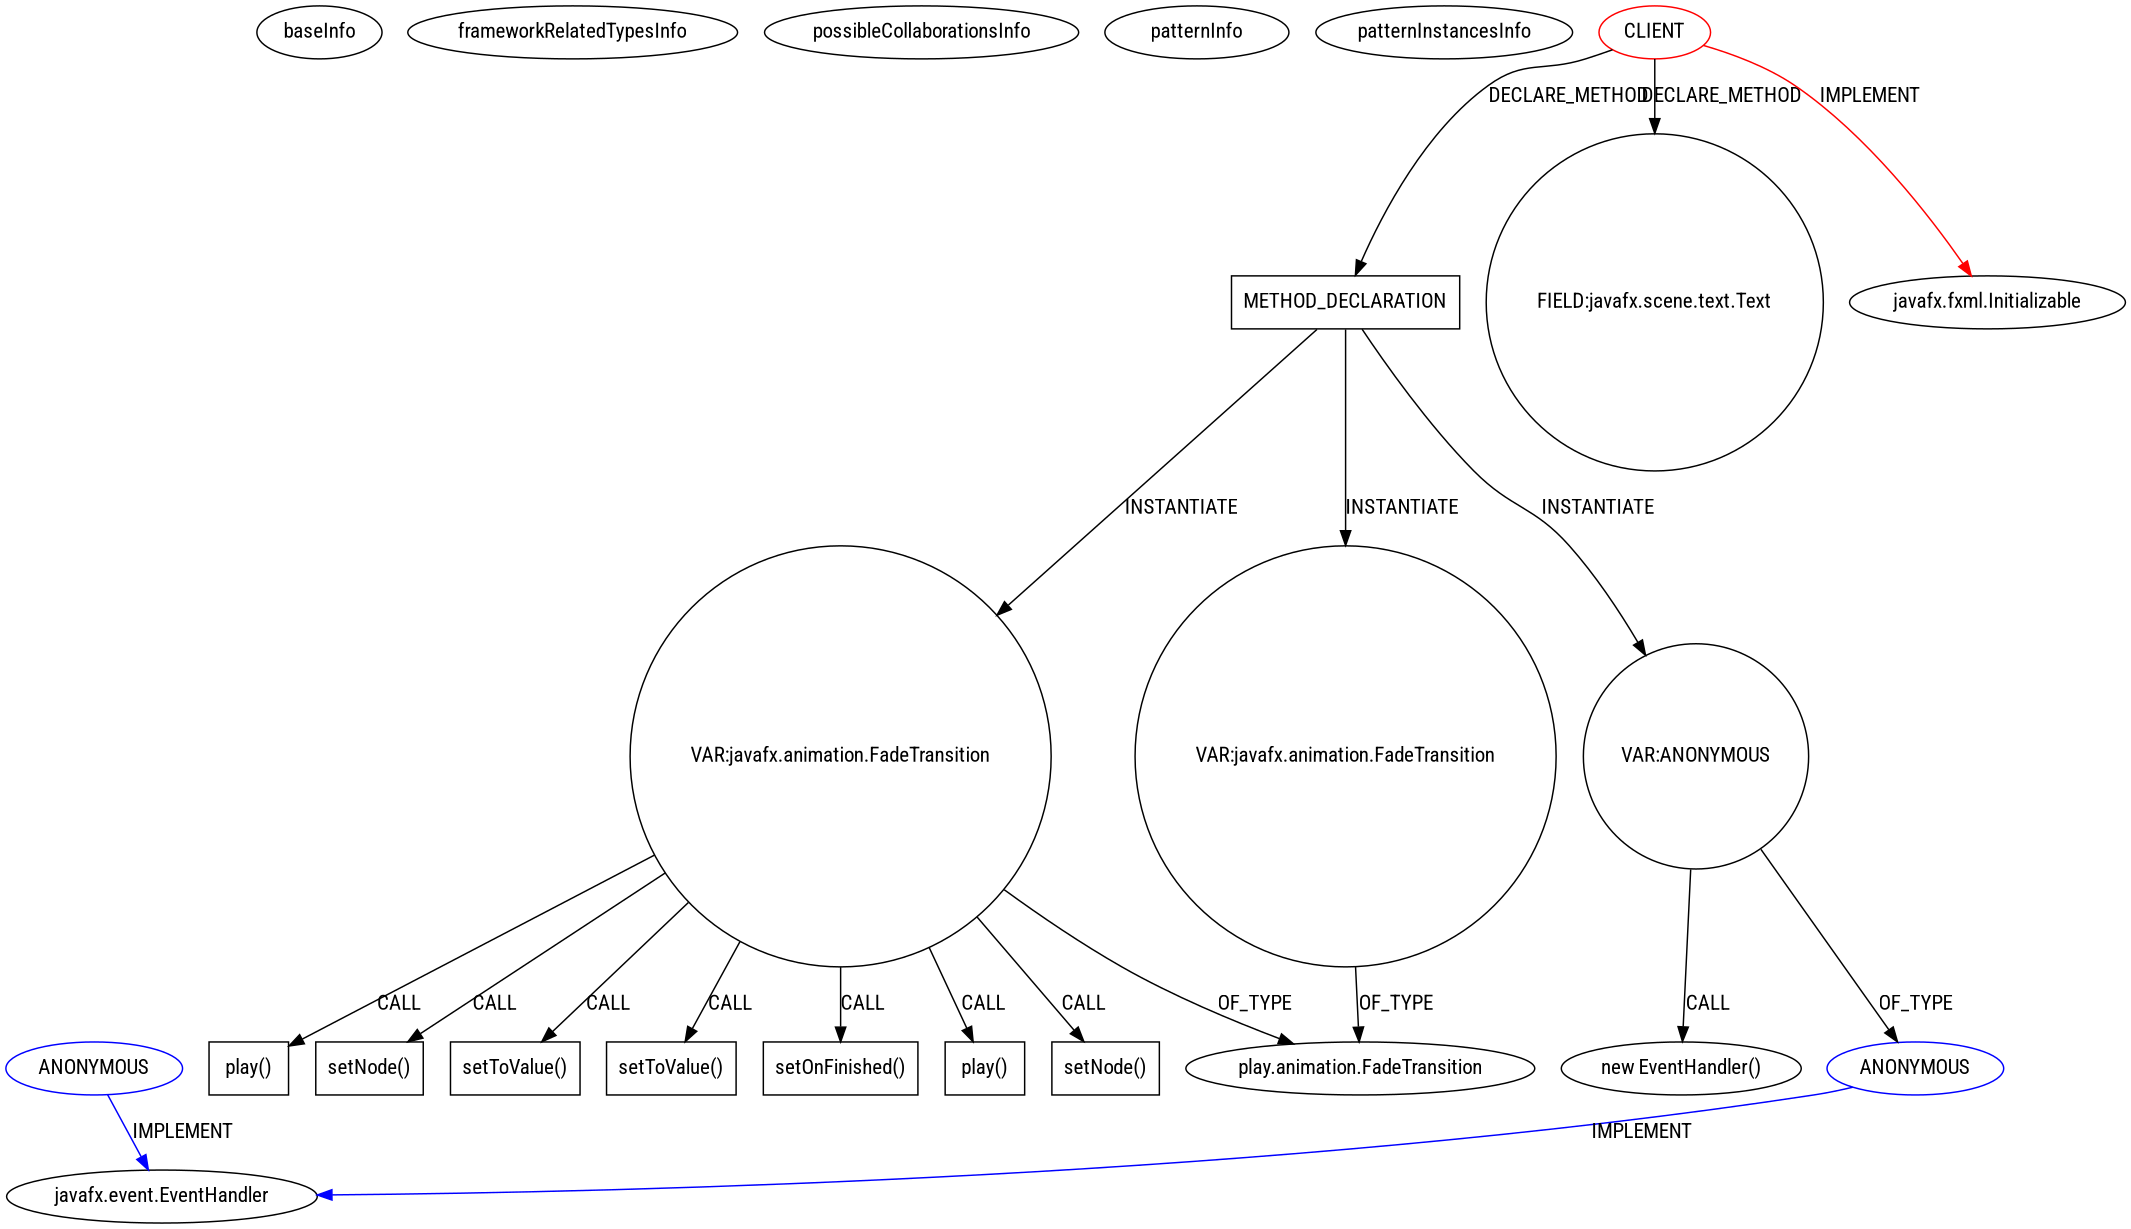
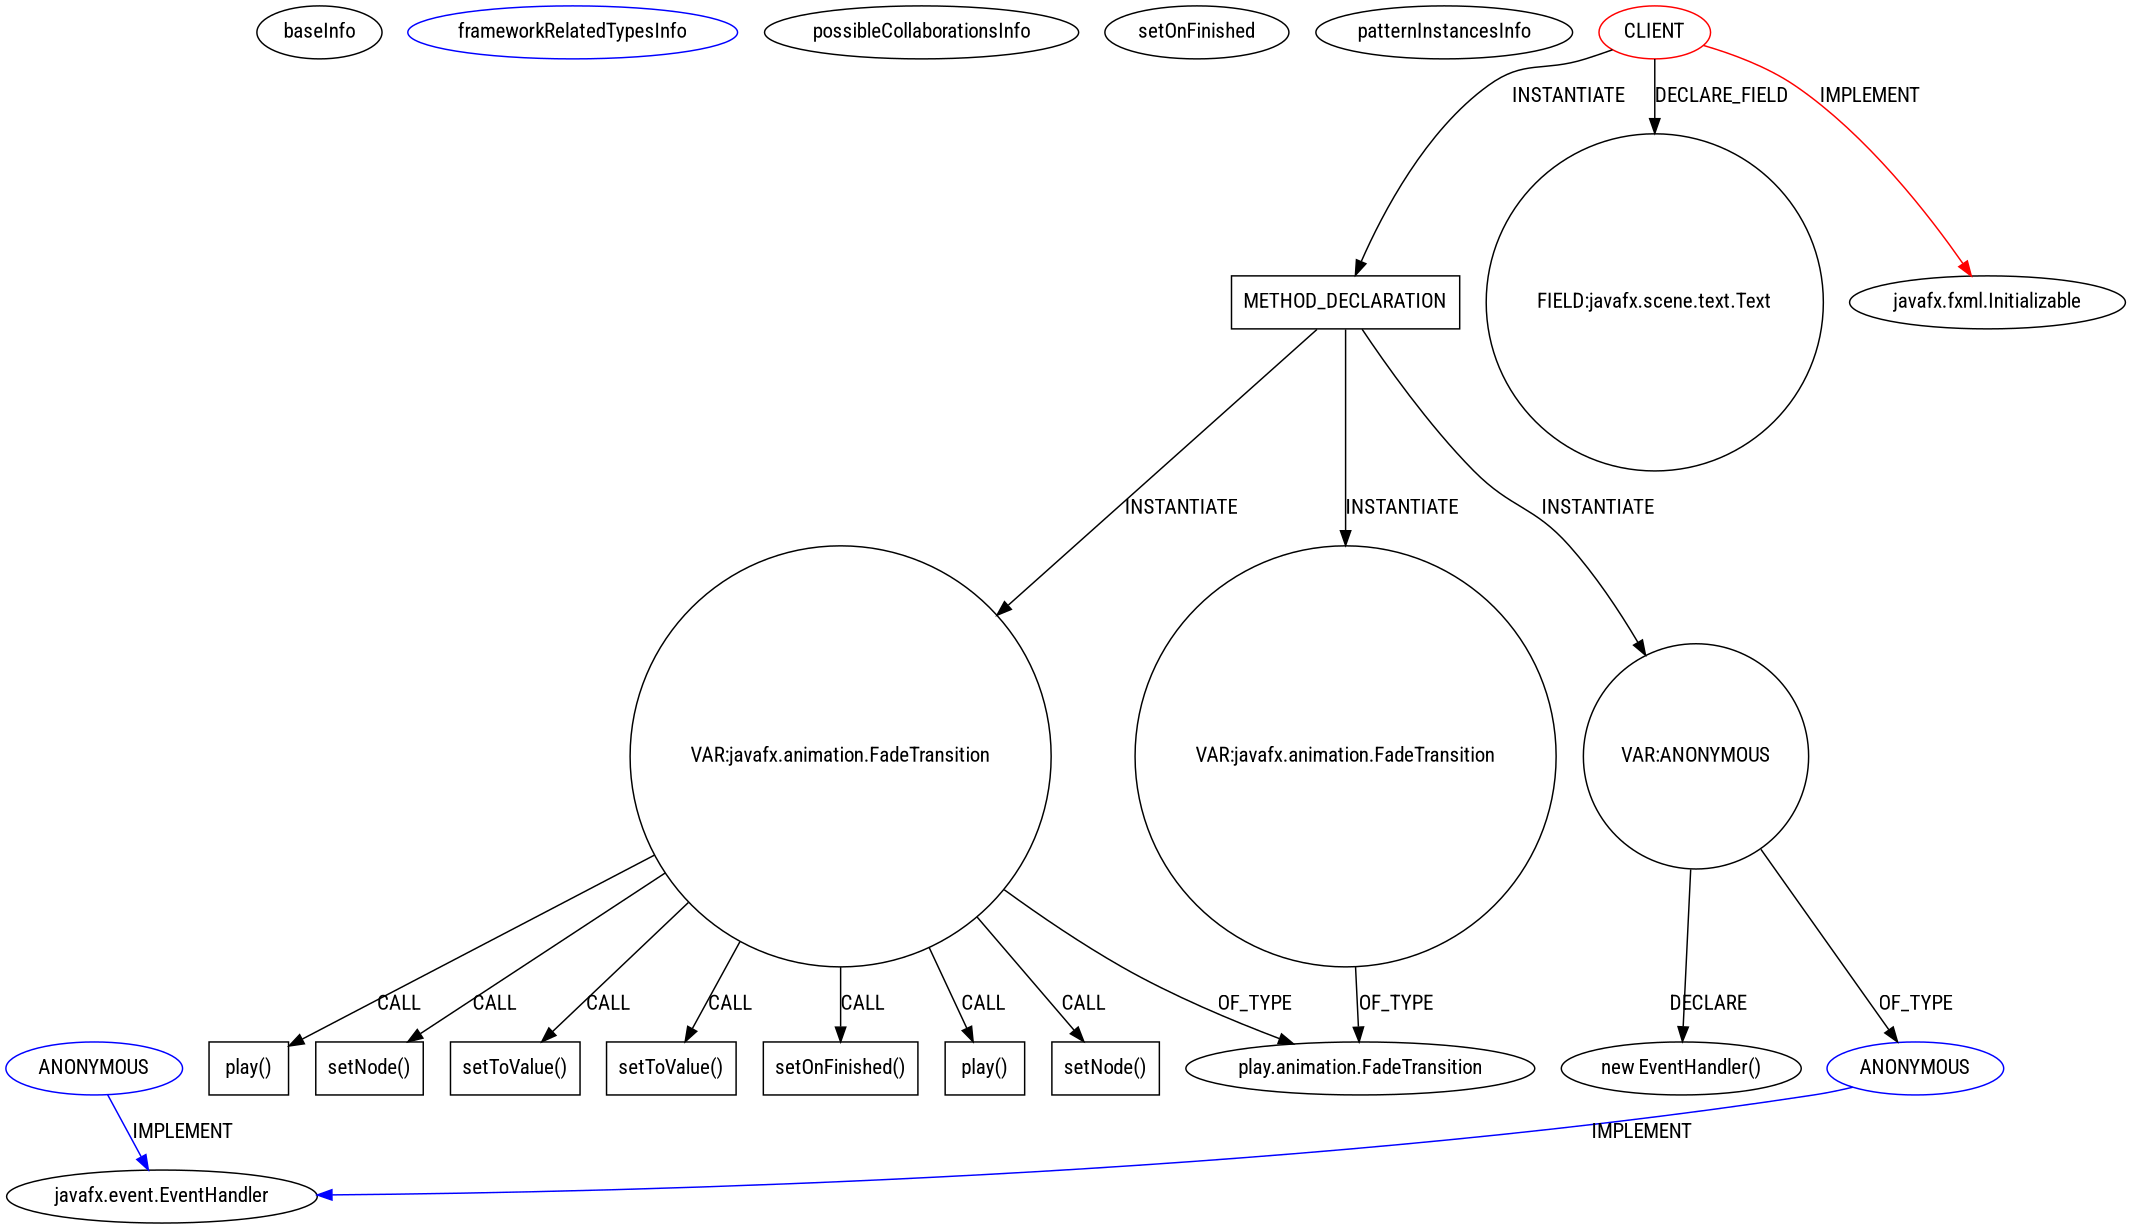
(573, 32) -> (573, 32)
(1197, 32) -> (1197, 32)
(1569, 96) -> (1569, 96)
(1722, 96) -> (1722, 96)
(1709, 1004) -> (1709, 1004)
